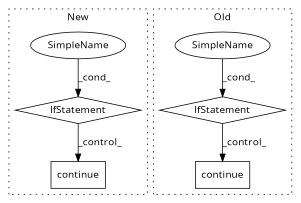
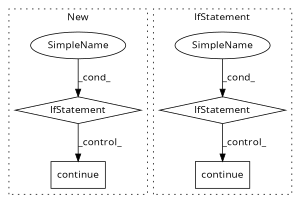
(223, 17) -> (223, 17)
